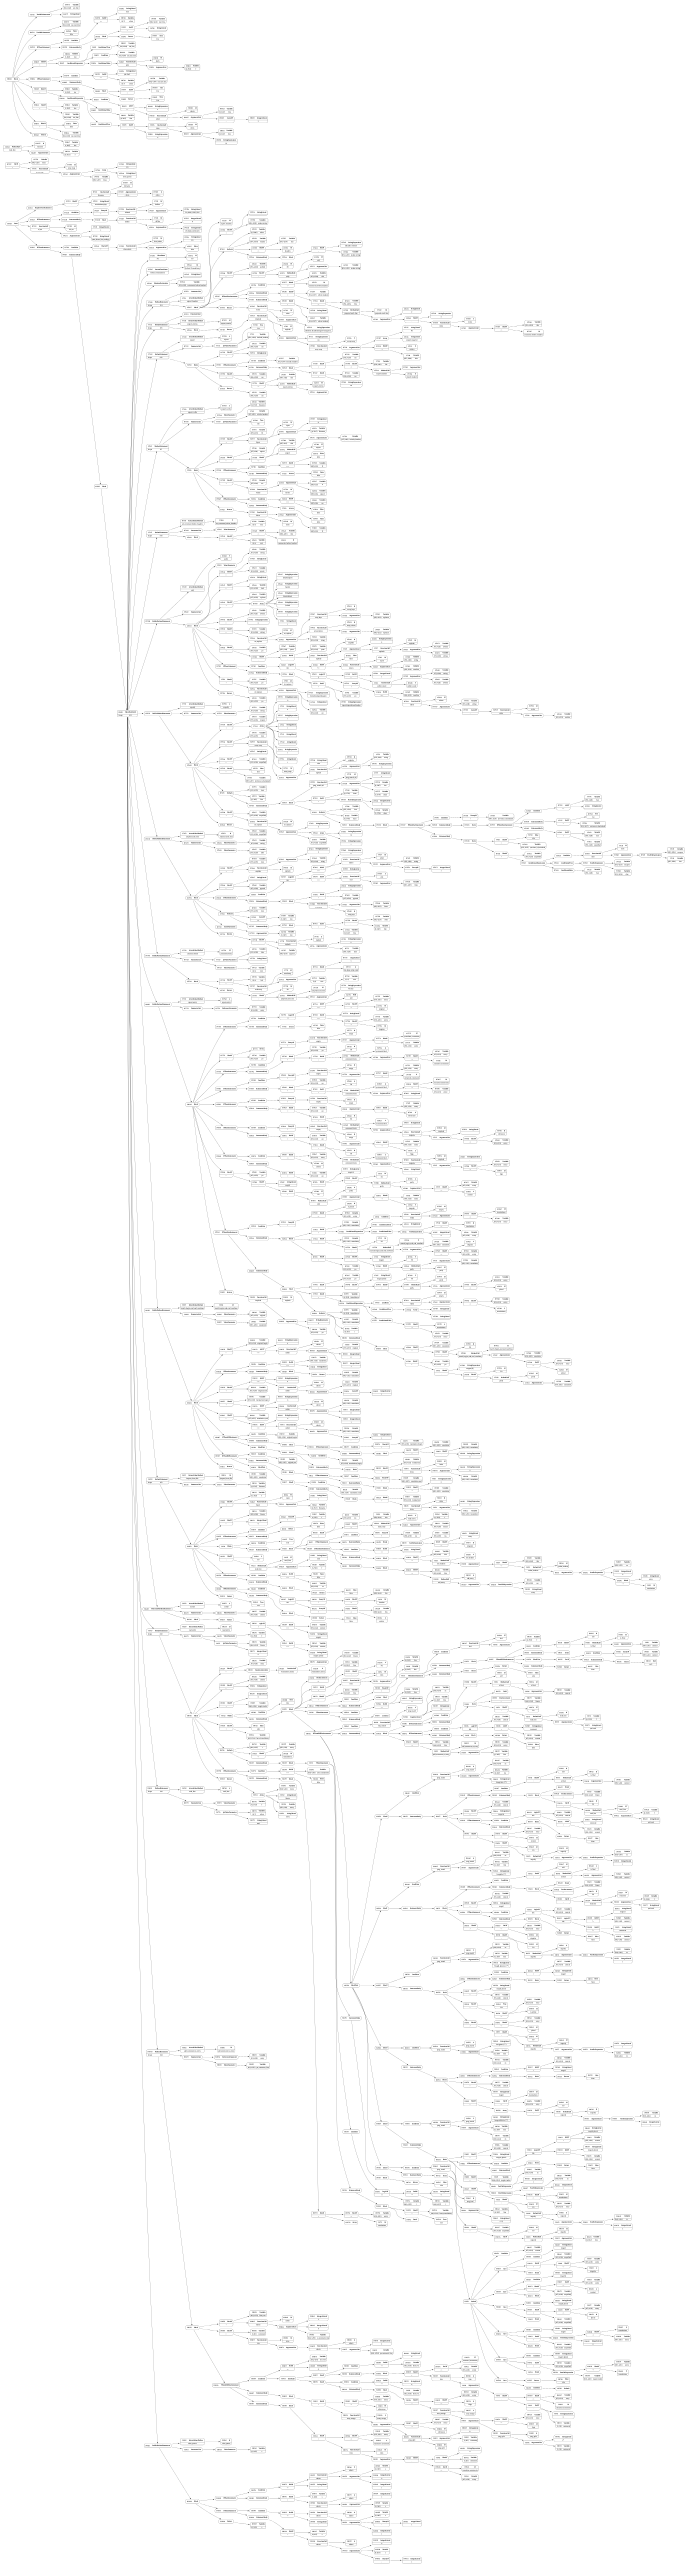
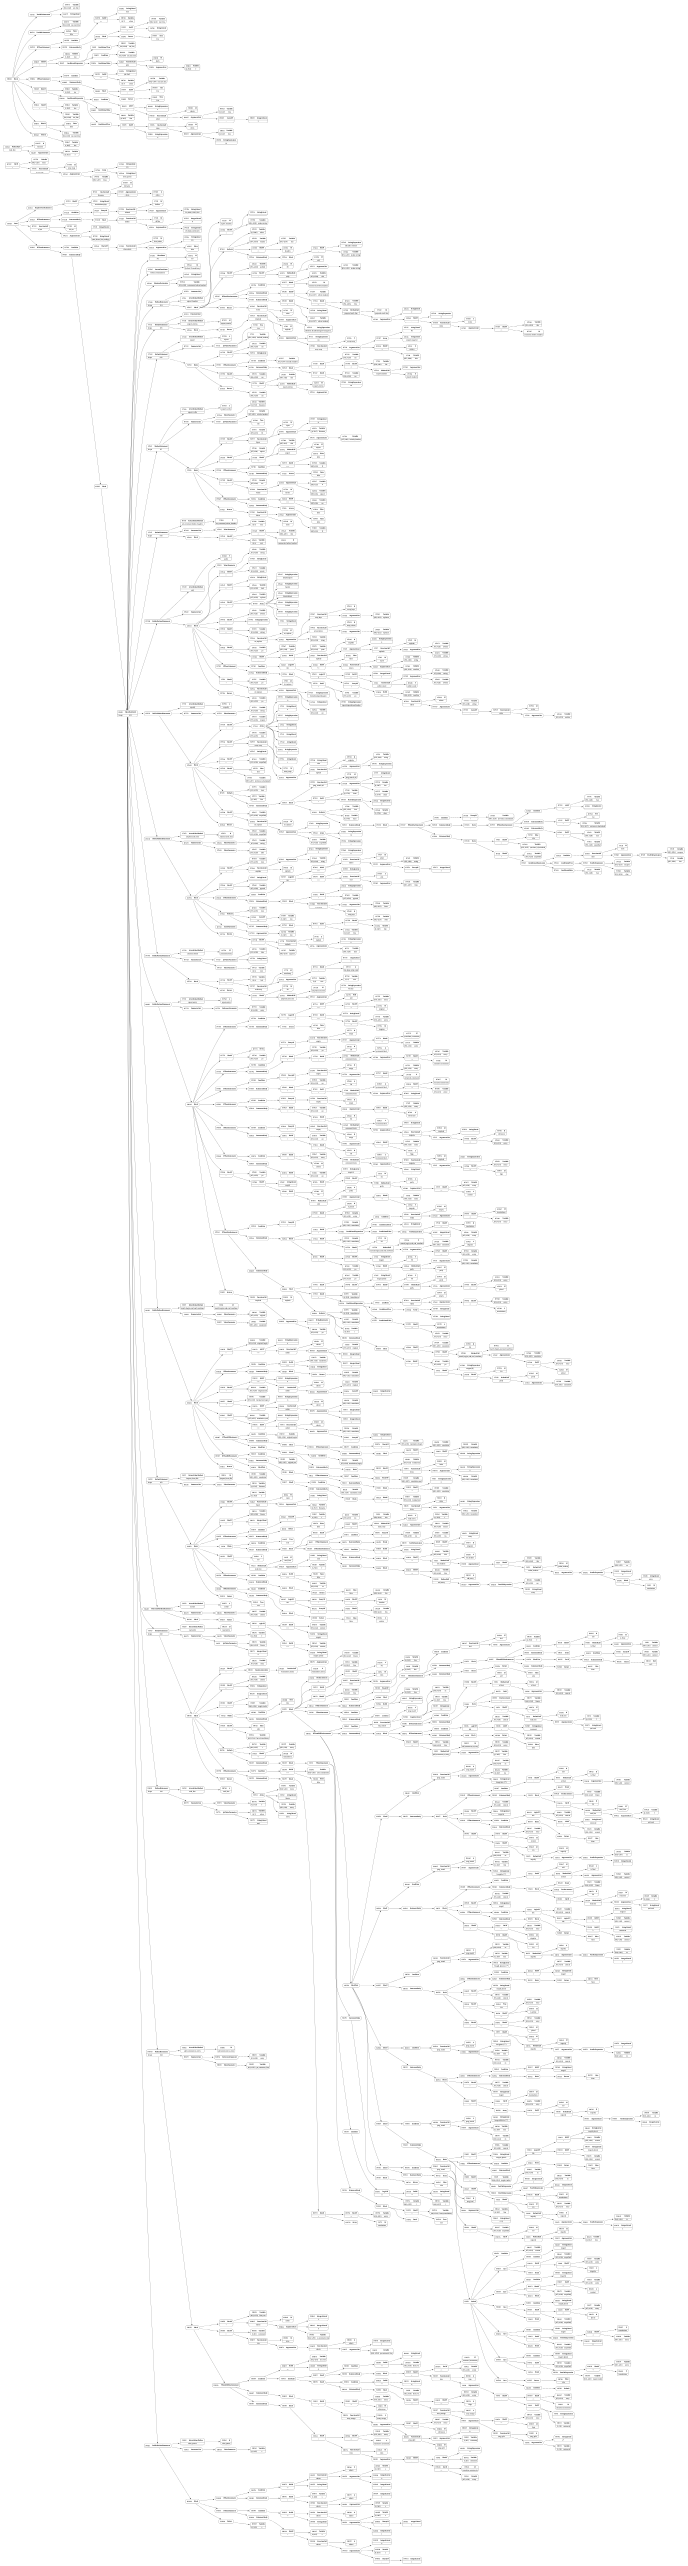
(518, 1915) -> (517, 1912)
